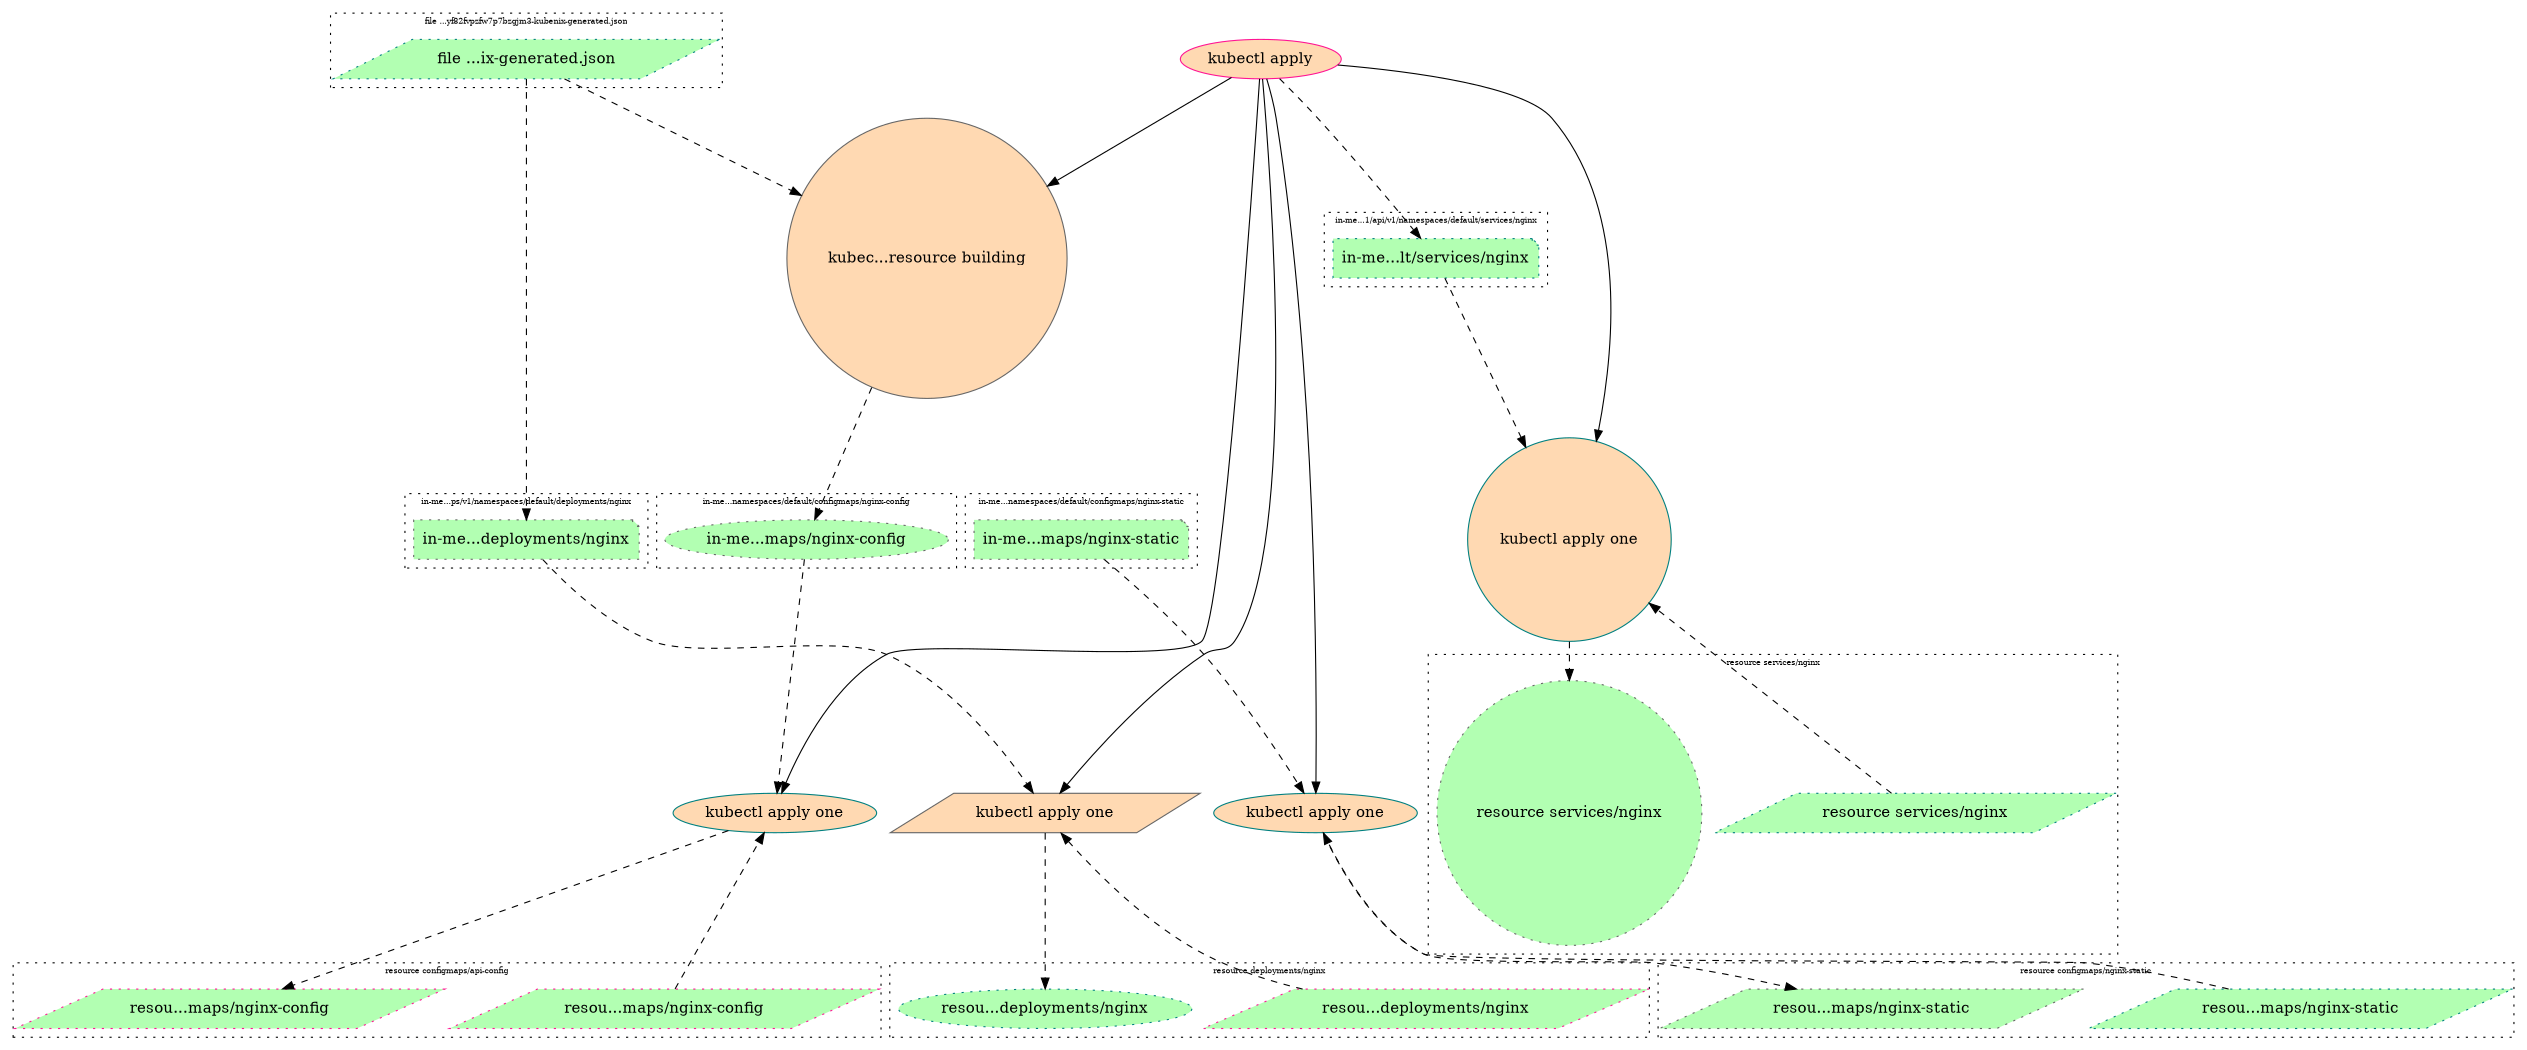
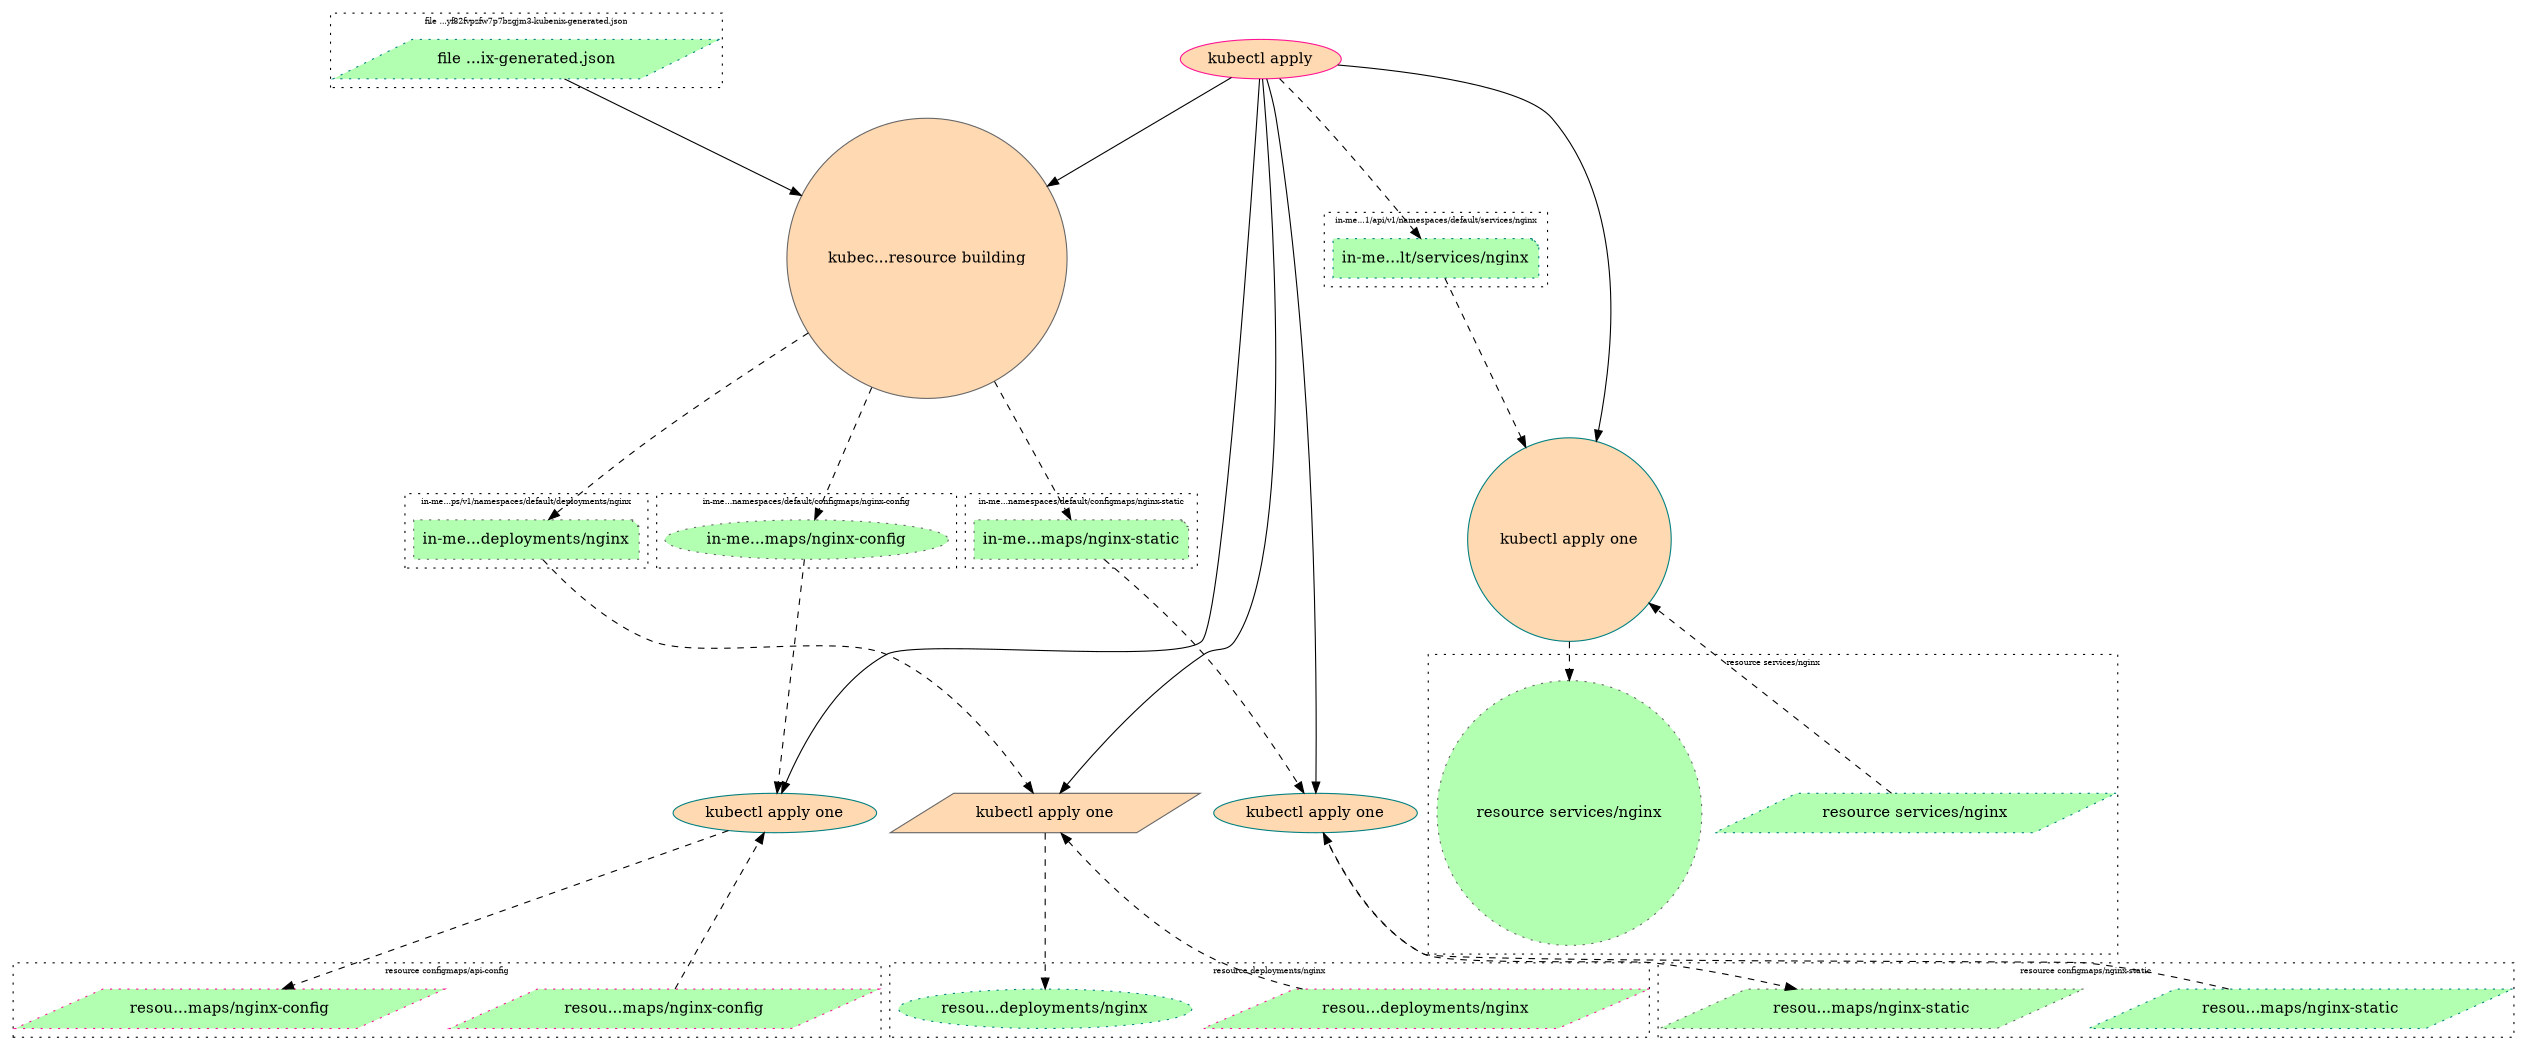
(678, 135) -> (678, 135)
(526, 294) -> (680, 418)
none -> (1030, 446)
